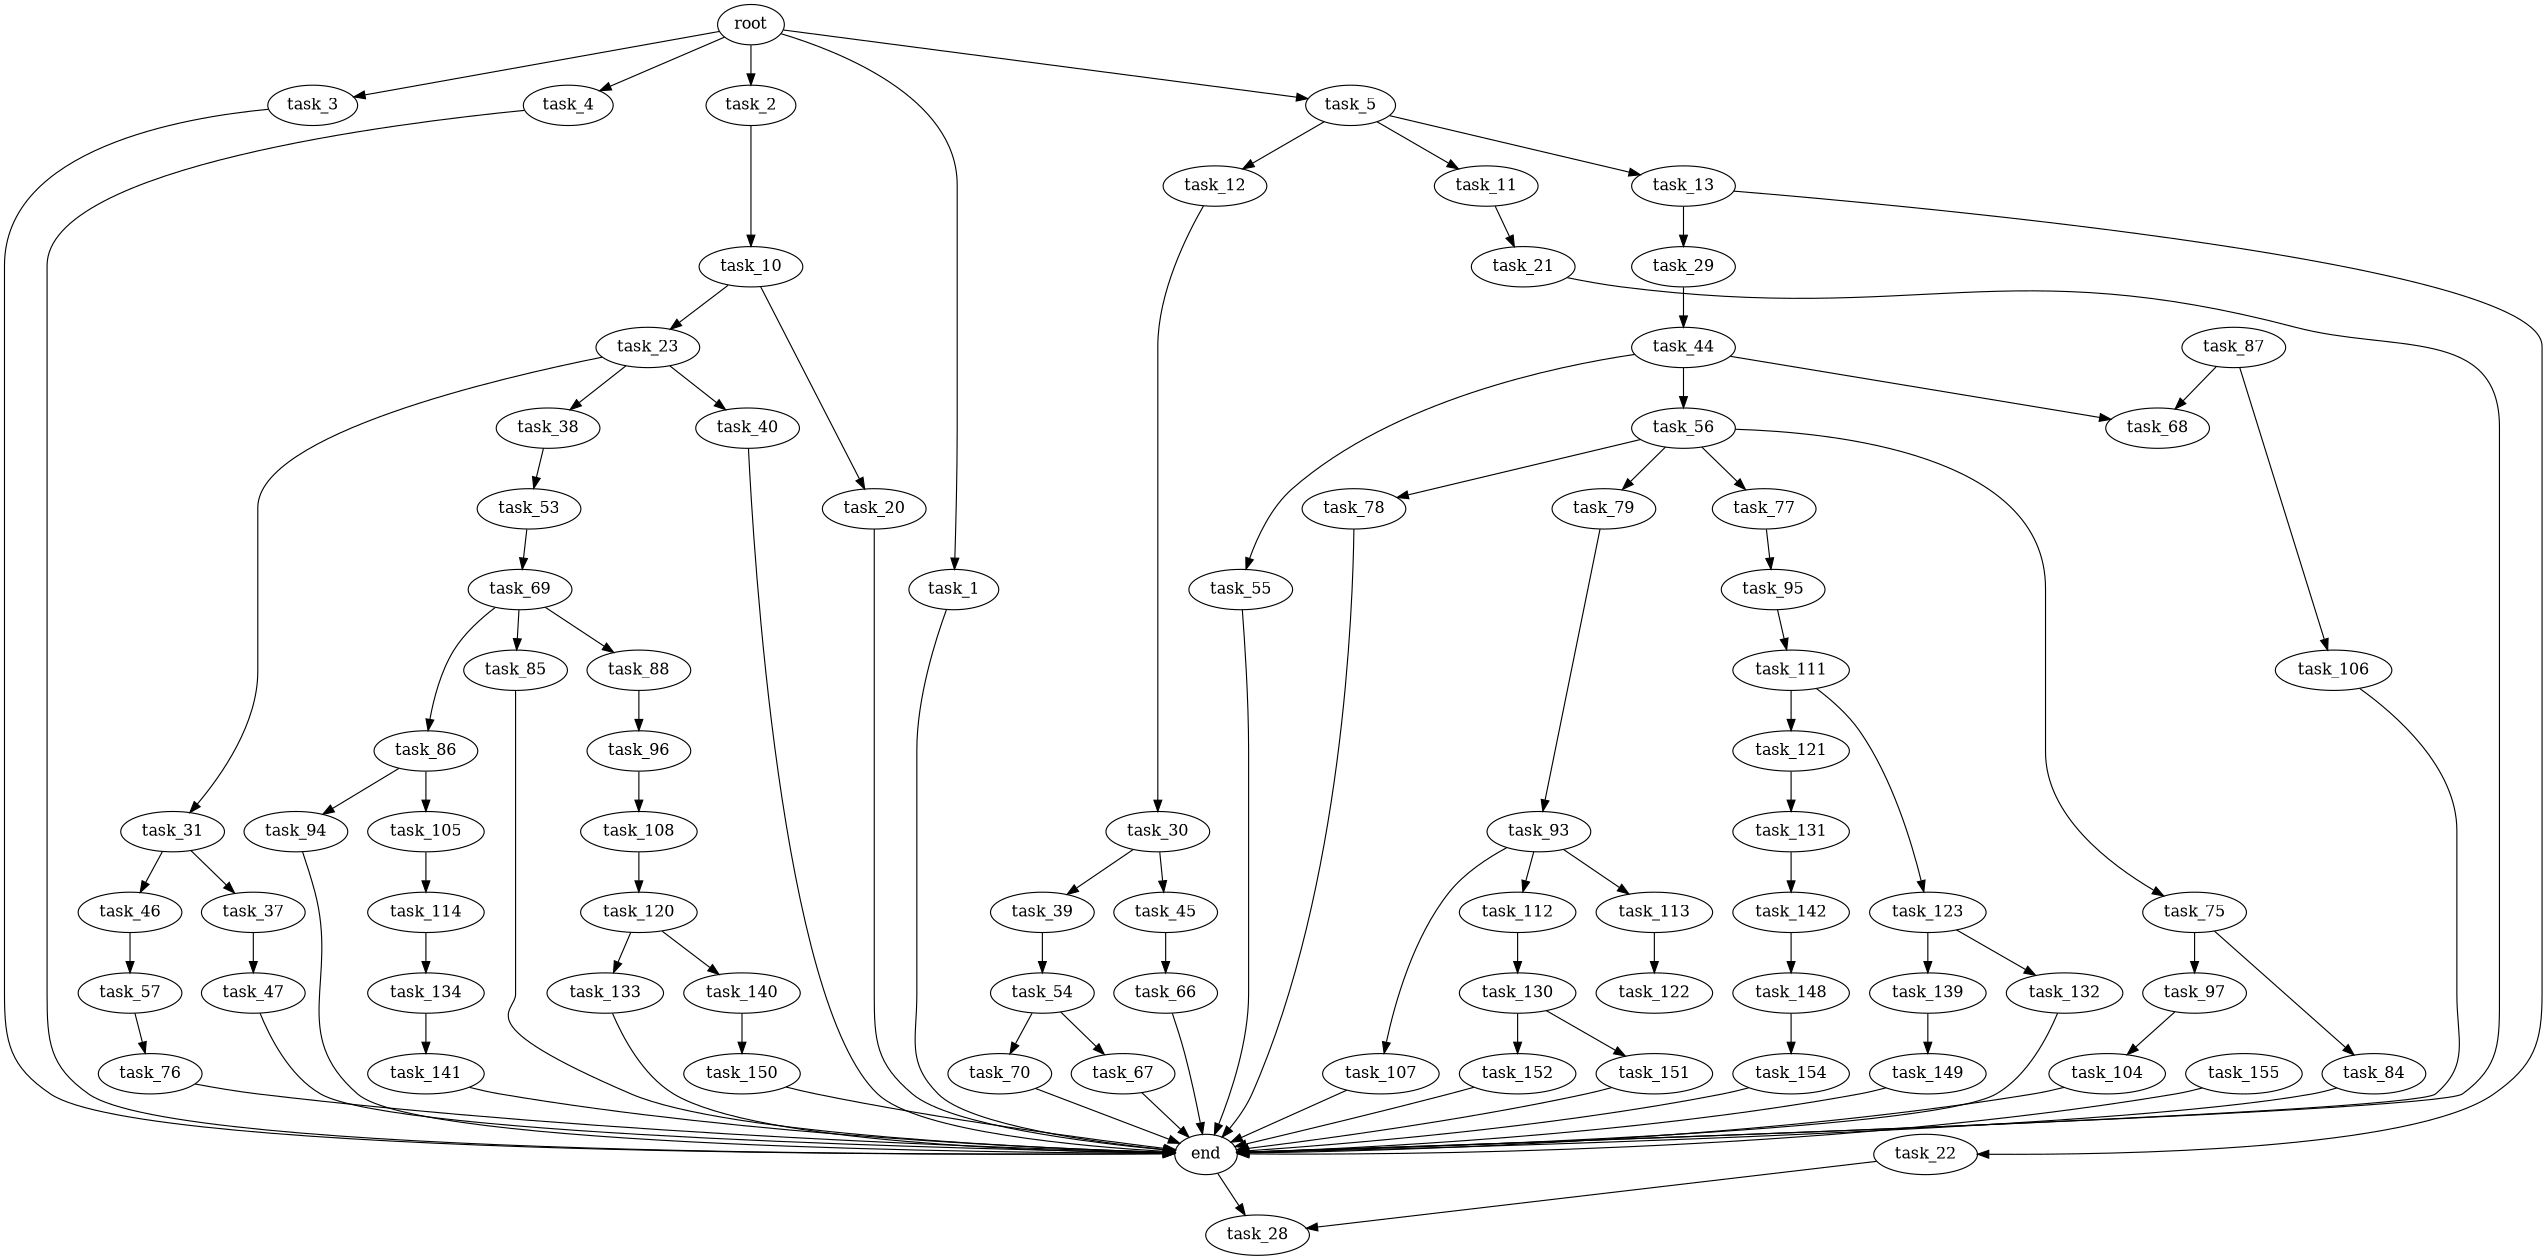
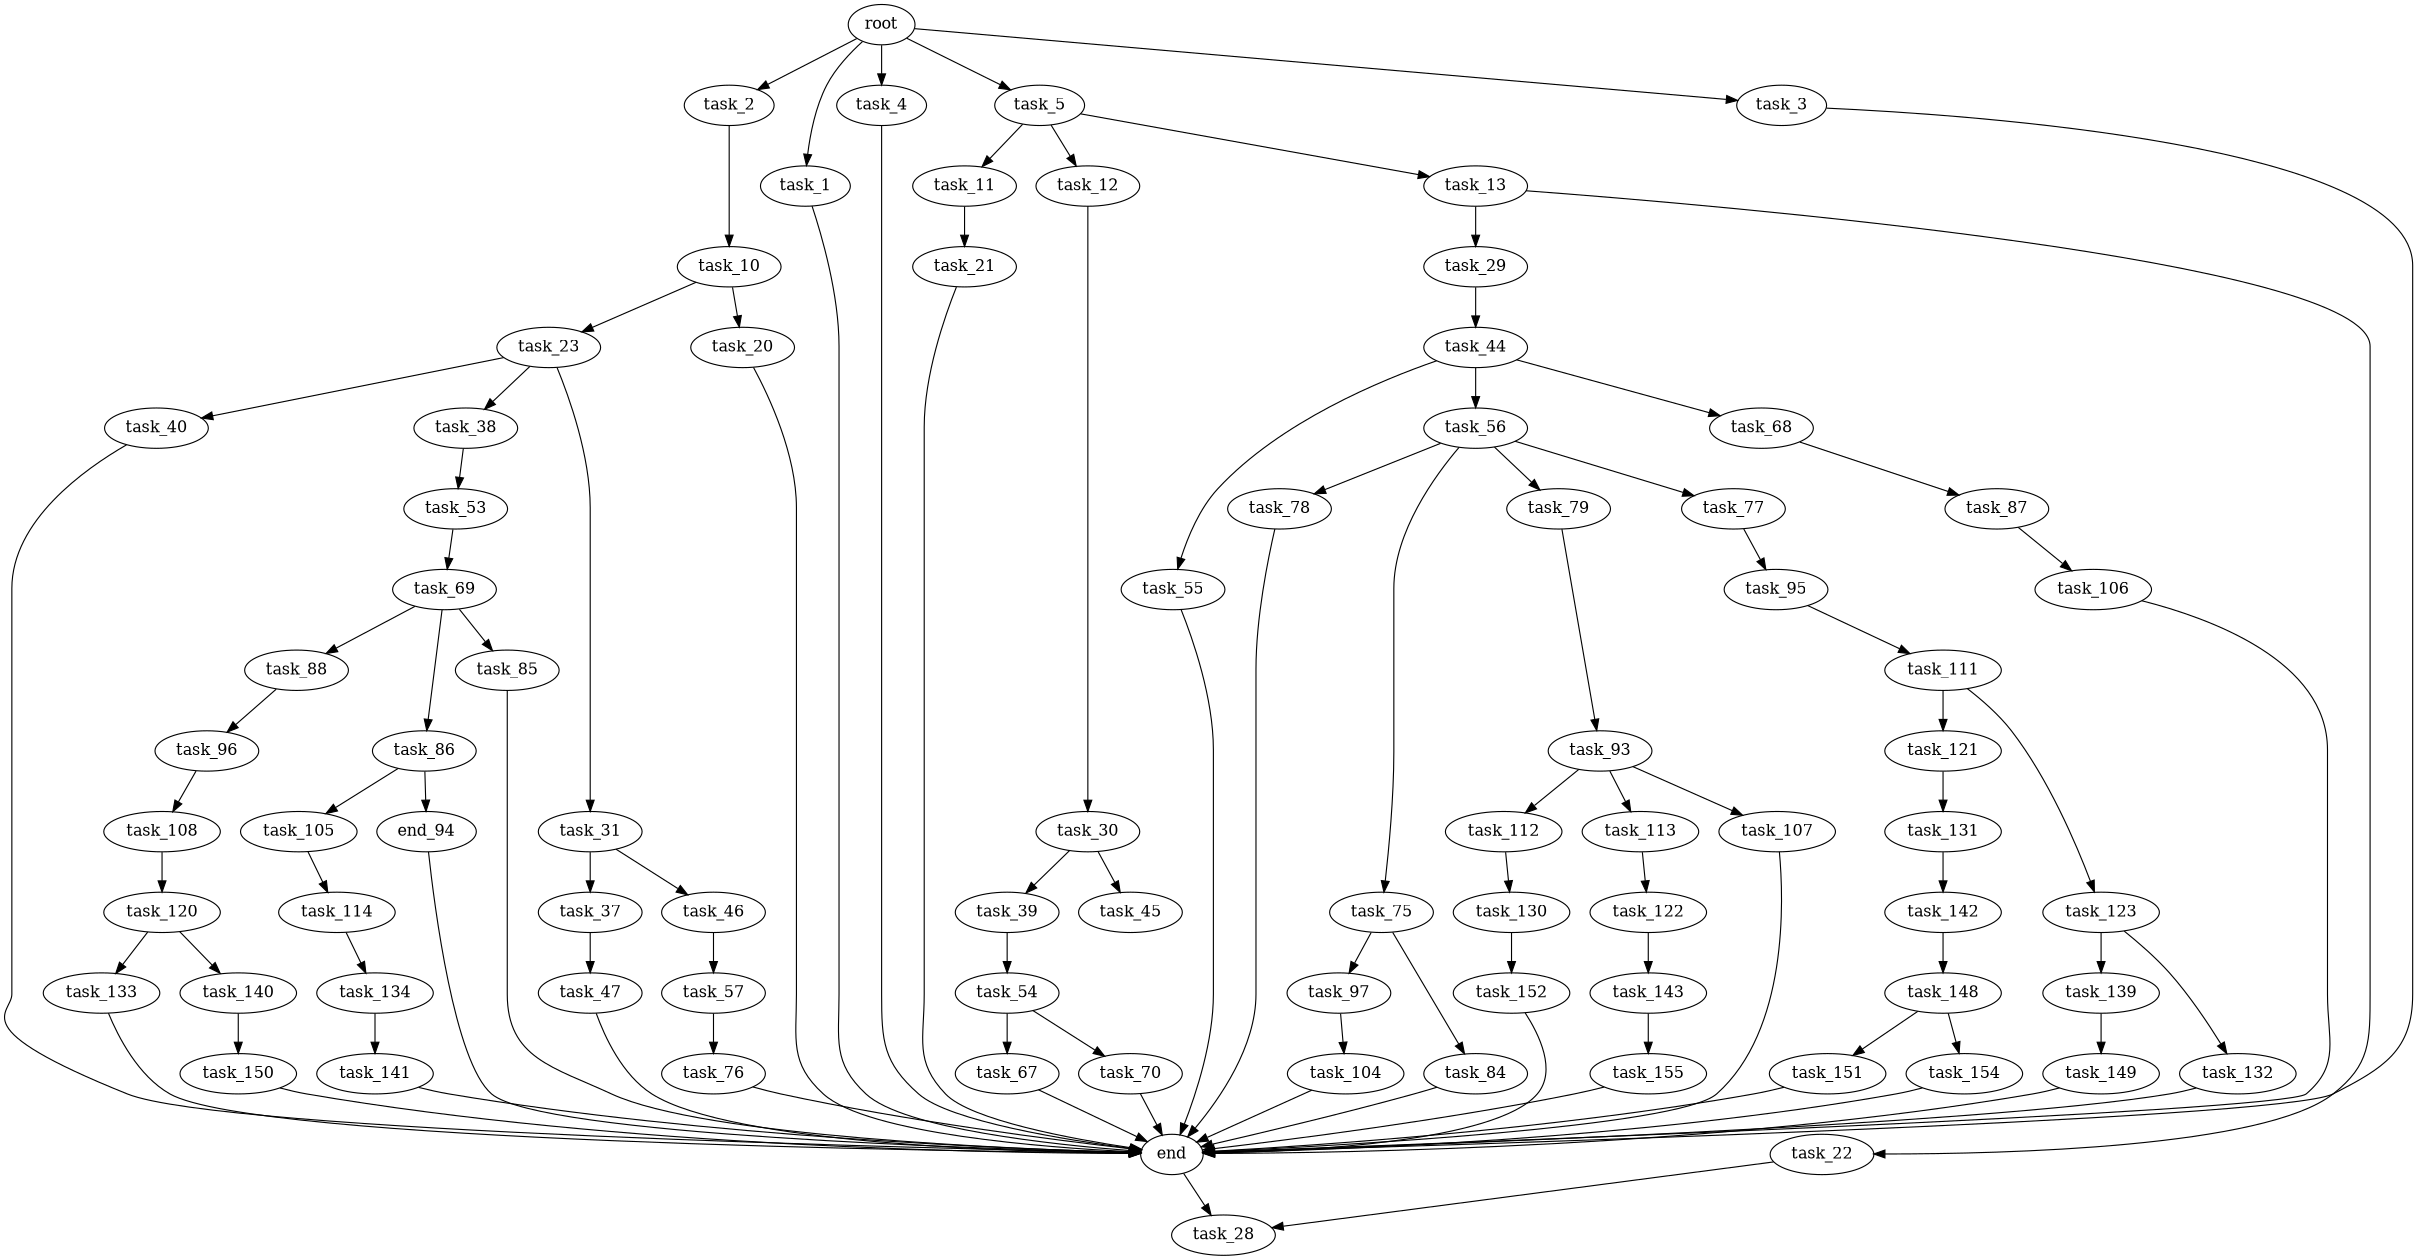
(2200, 384) -> (1874, 467)
(296, 832) -> (427, 832)
(1166, 993) -> none
none -> (1648, 993)
(1581, 1031) -> (1890, 1030)
